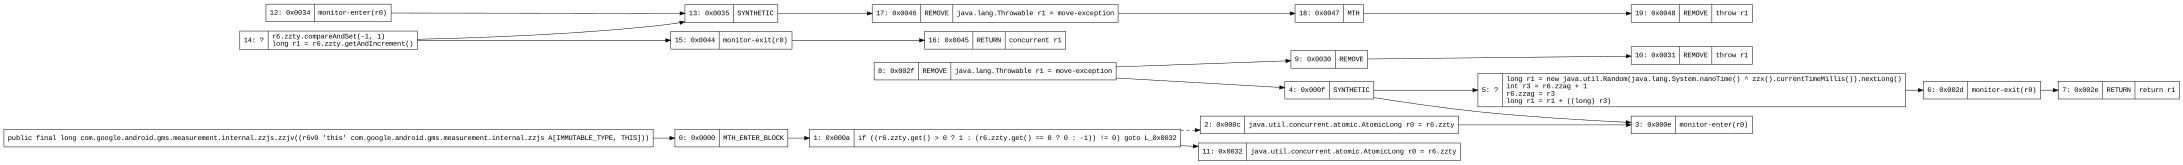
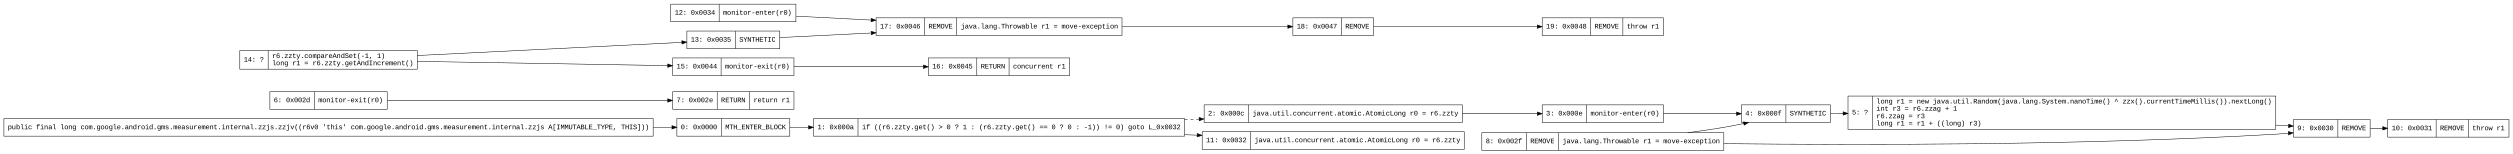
(536, 13) -> (834, 18)
(1353, 13) -> (1357, 26)
(1912, 90) -> (2282, 125)
(1500, 114) -> (1700, 114)
